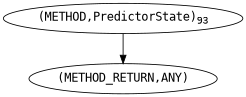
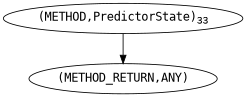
(203, 17) -> (203, 17)
